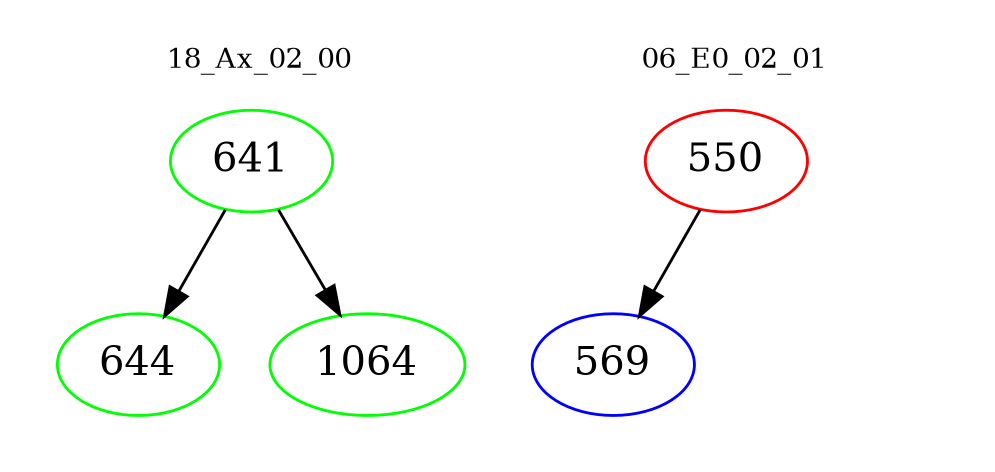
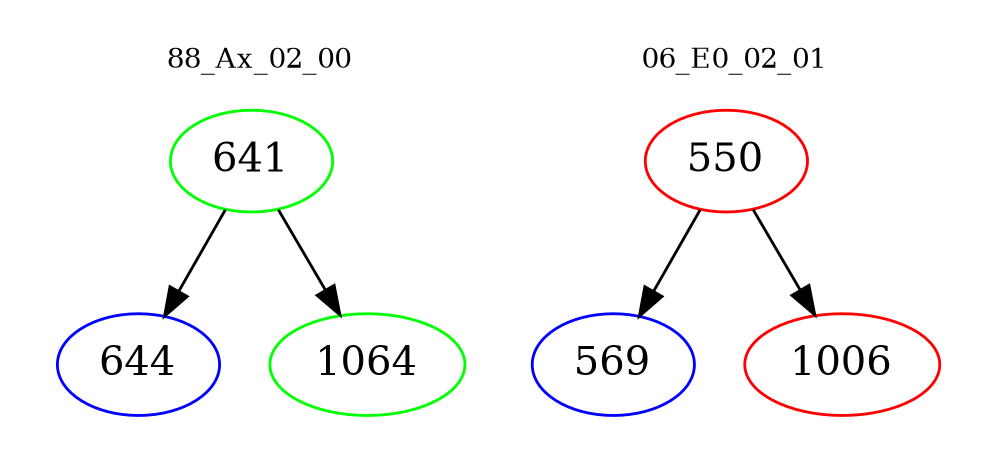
(260, 61) -> (260, 61)
(138, 365) -> (138, 365)
none -> (842, 365)
